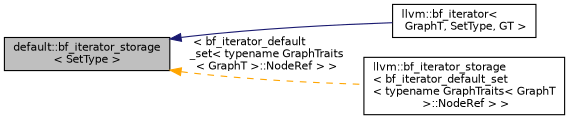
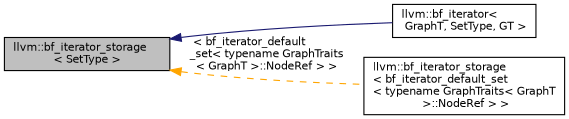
(87, 54) -> (87, 54)
